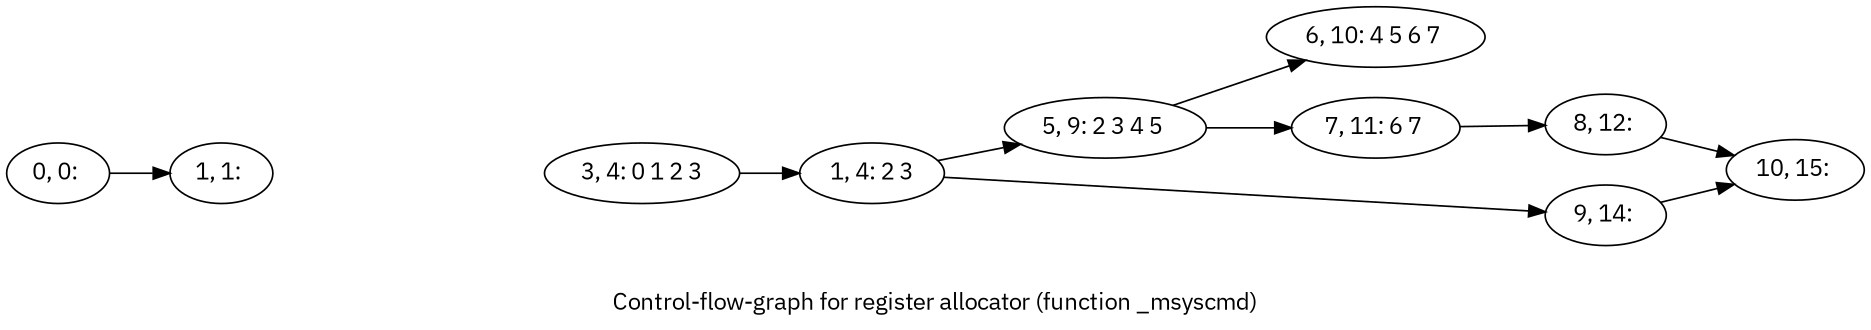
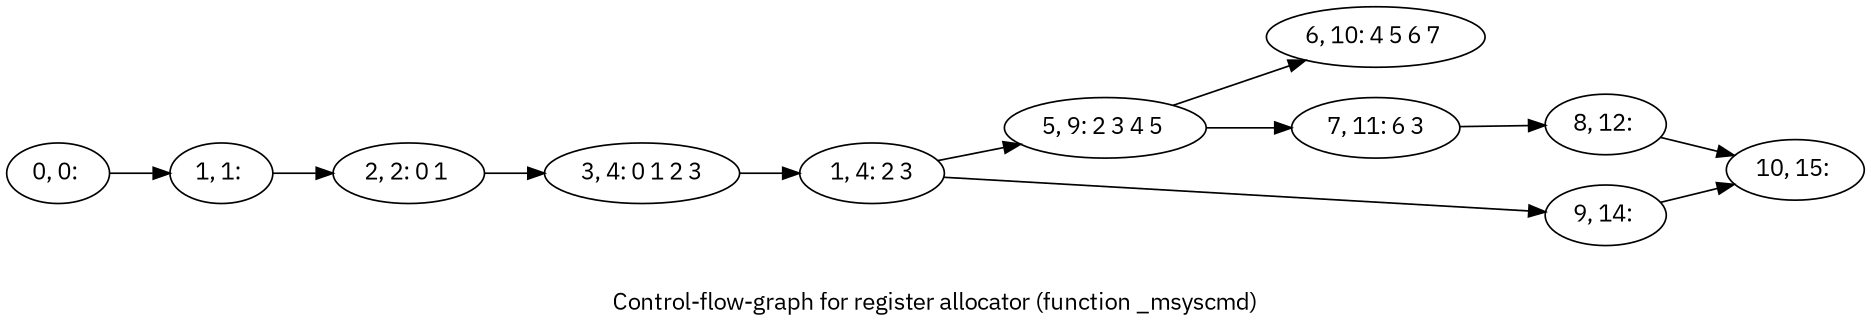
(1376, 128) -> (1376, 128)
none -> (409, 173)
